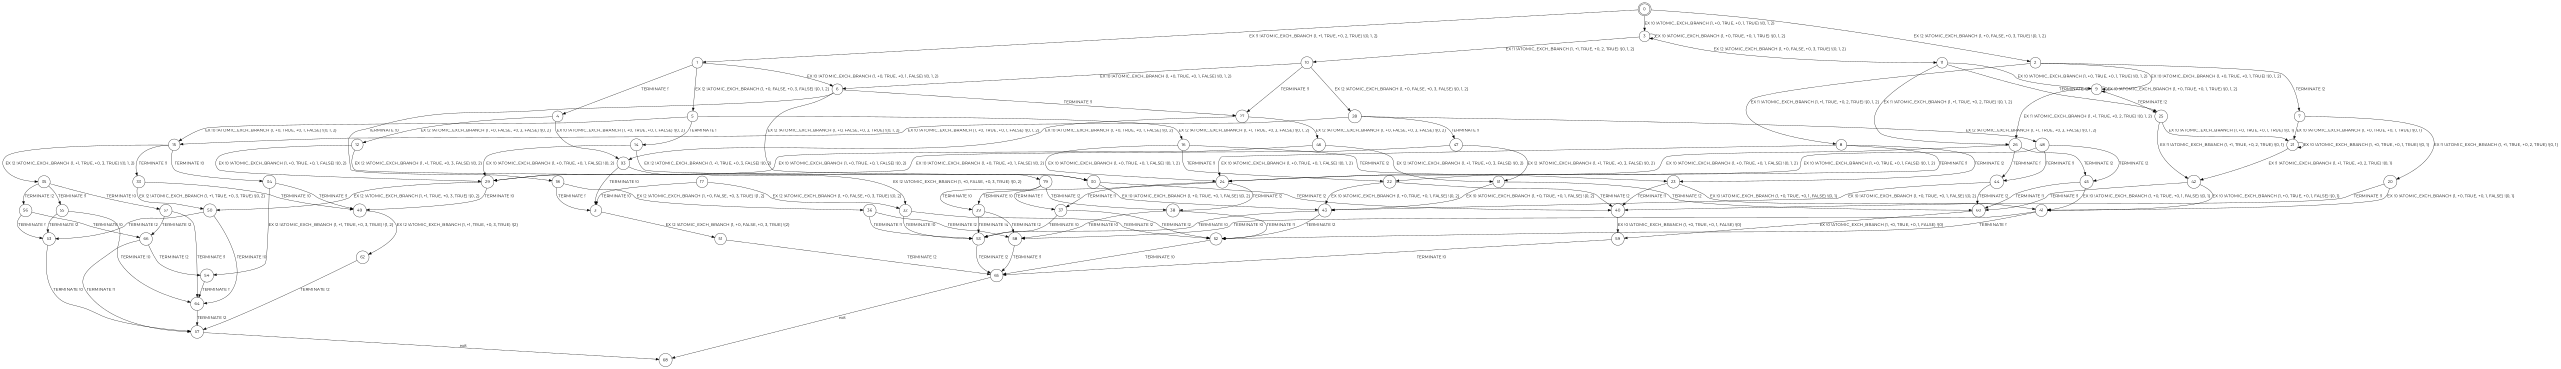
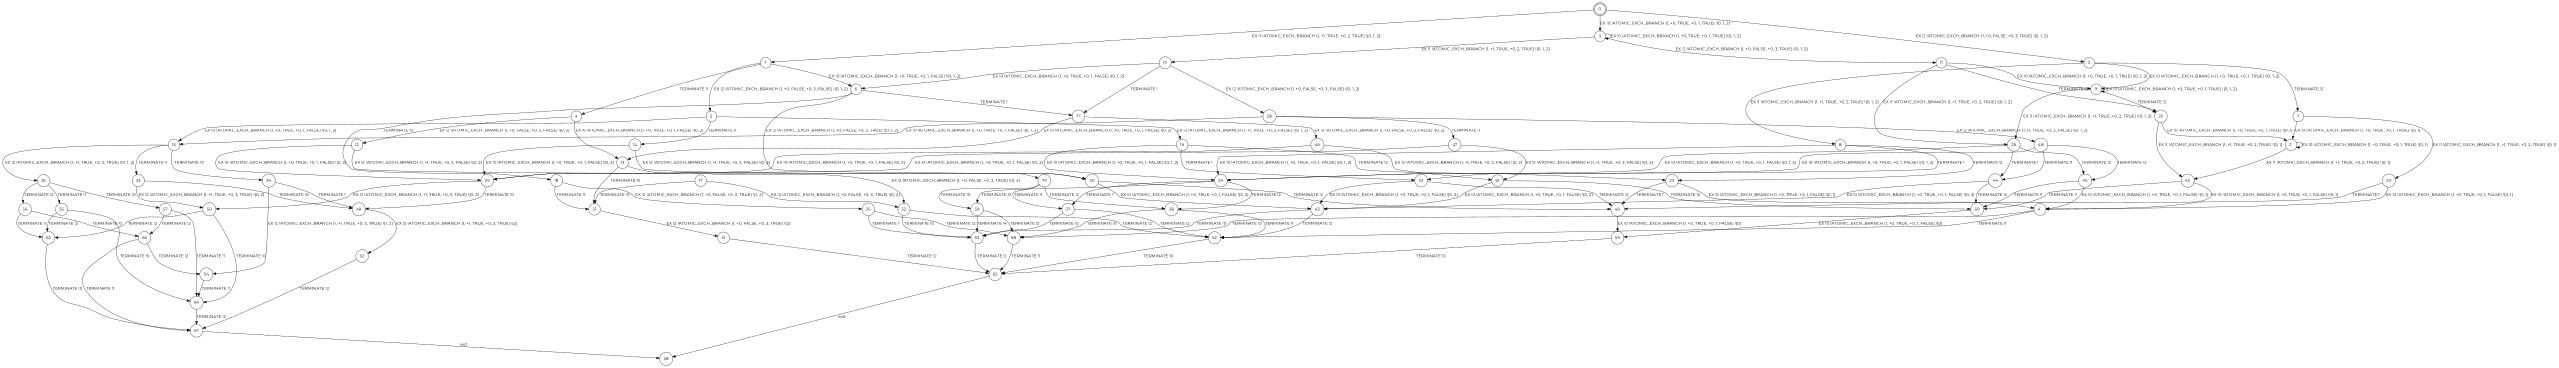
(623, 163) -> (623, 163)
